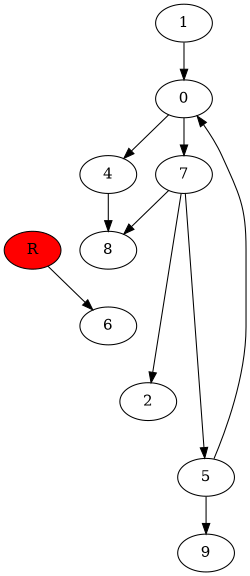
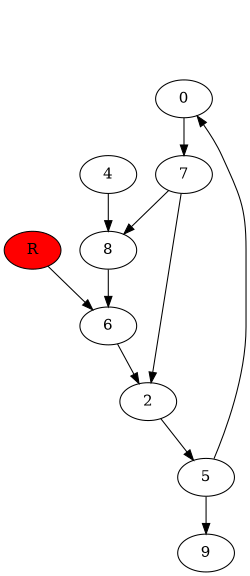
(184, 23) -> none
(150, 133) -> none
none -> (108, 283)
(195, 320) -> (174, 435)
none -> (126, 359)
